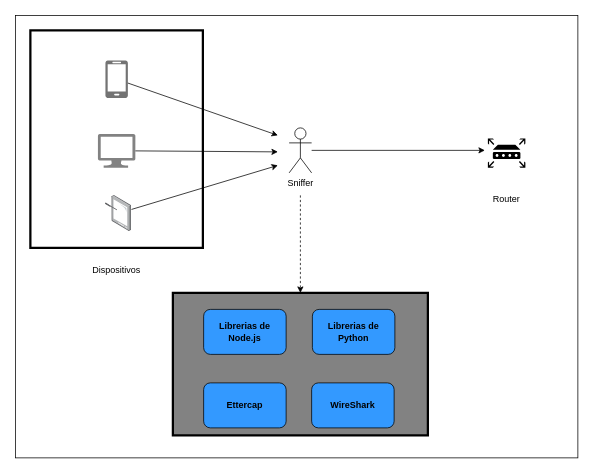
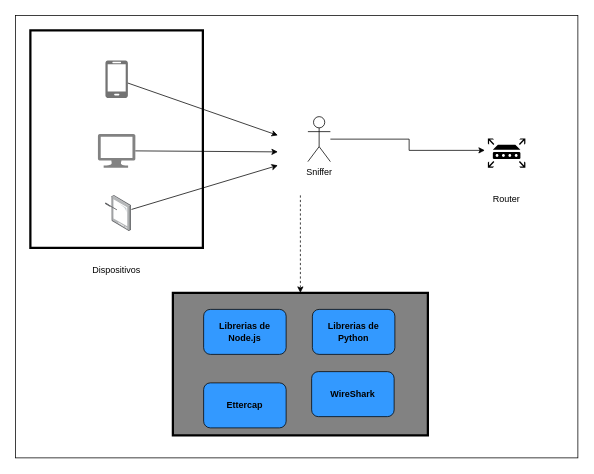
(300, 150) -> (319, 139)
(353, 405) -> (353, 394)
